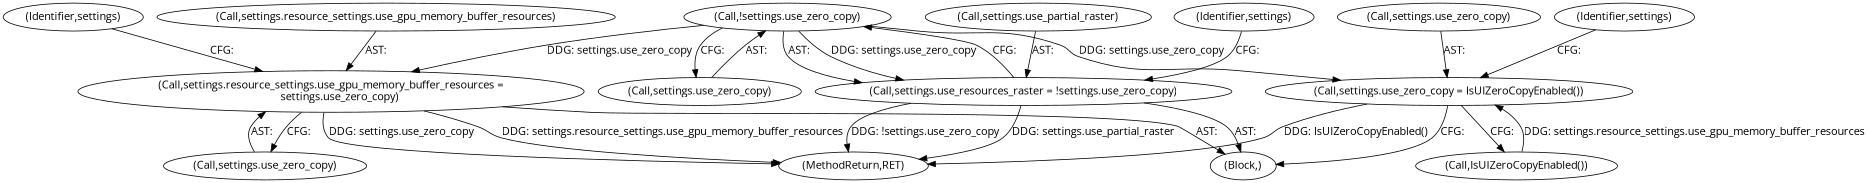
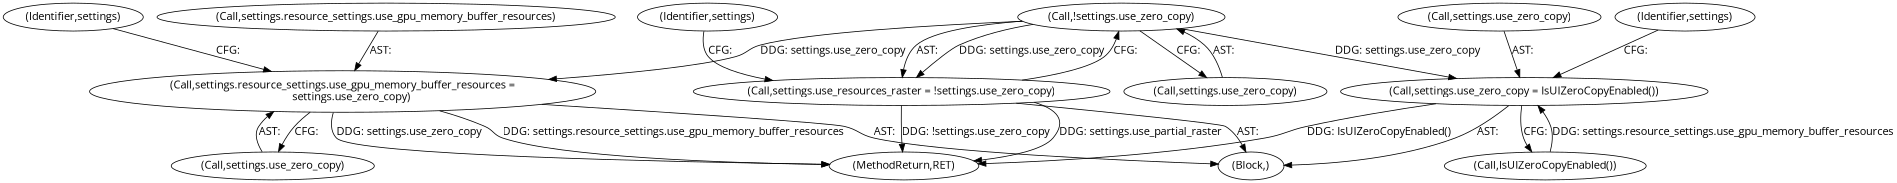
(1038, 17) -> none
(1454, 132) -> (1489, 132)
